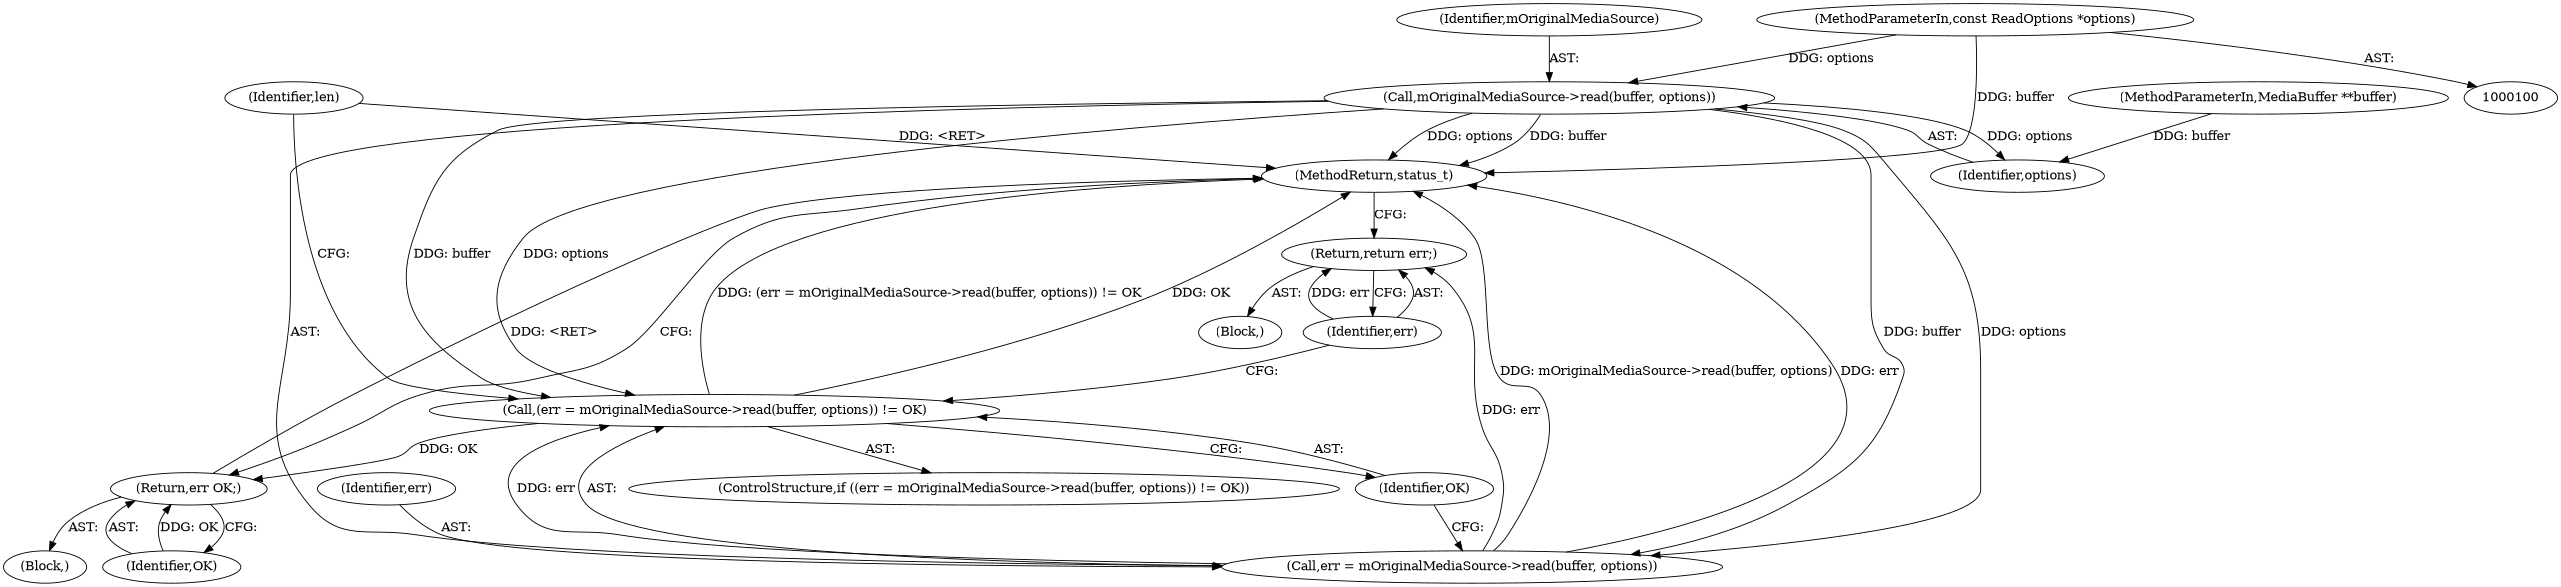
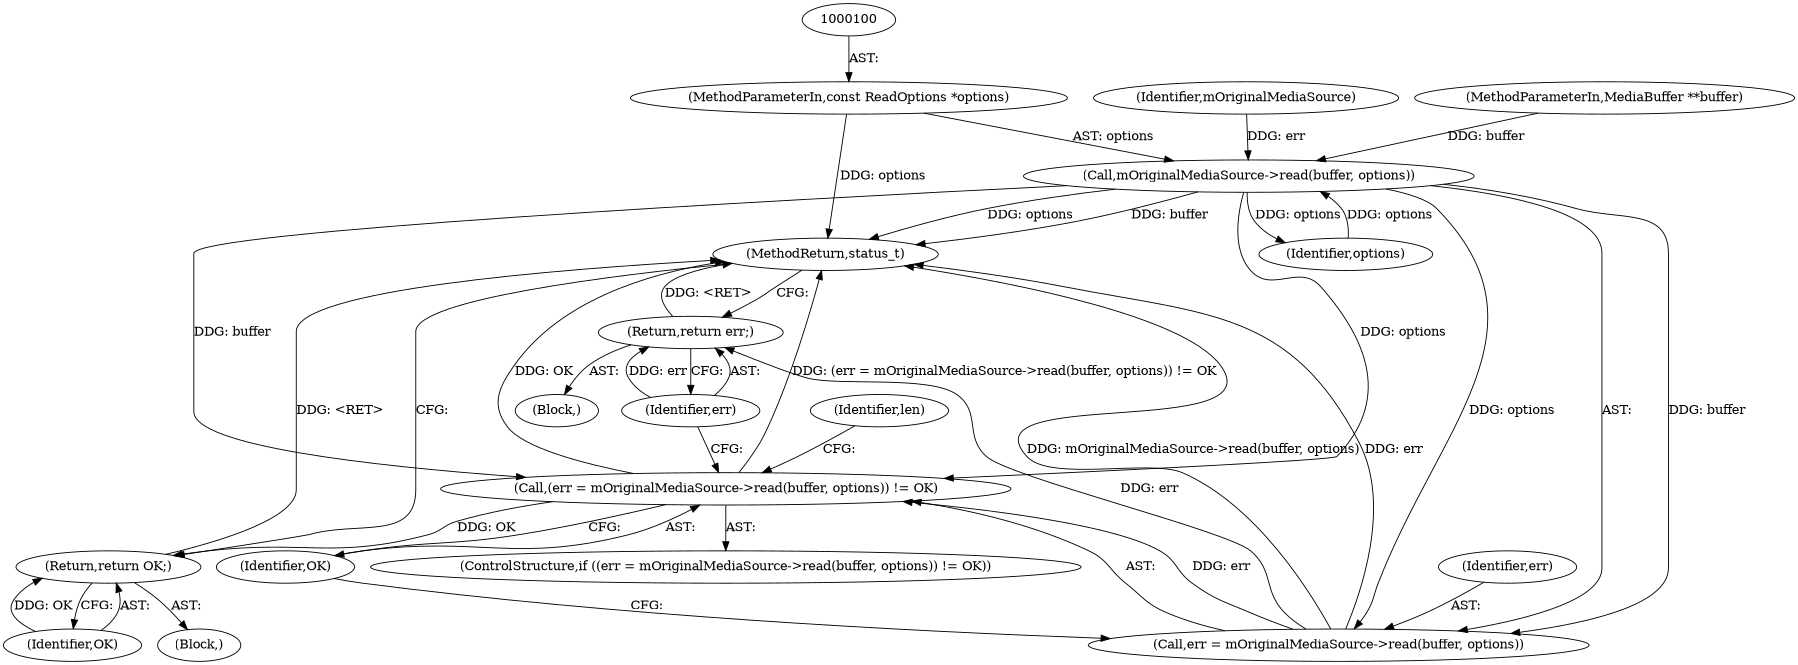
(2290, 54) -> (849, 54)
(1566, 59) -> (1276, 137)
(1831, 59) -> (1114, 137)
(2016, 98) -> (883, 176)
(813, 136) -> (677, 278)
(2140, 136) -> (1432, 136)
(1945, 137) -> (1390, 215)
(189, 489) -> (108, 567)
